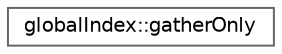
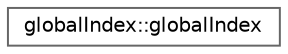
(141, 27) -> (144, 27)
